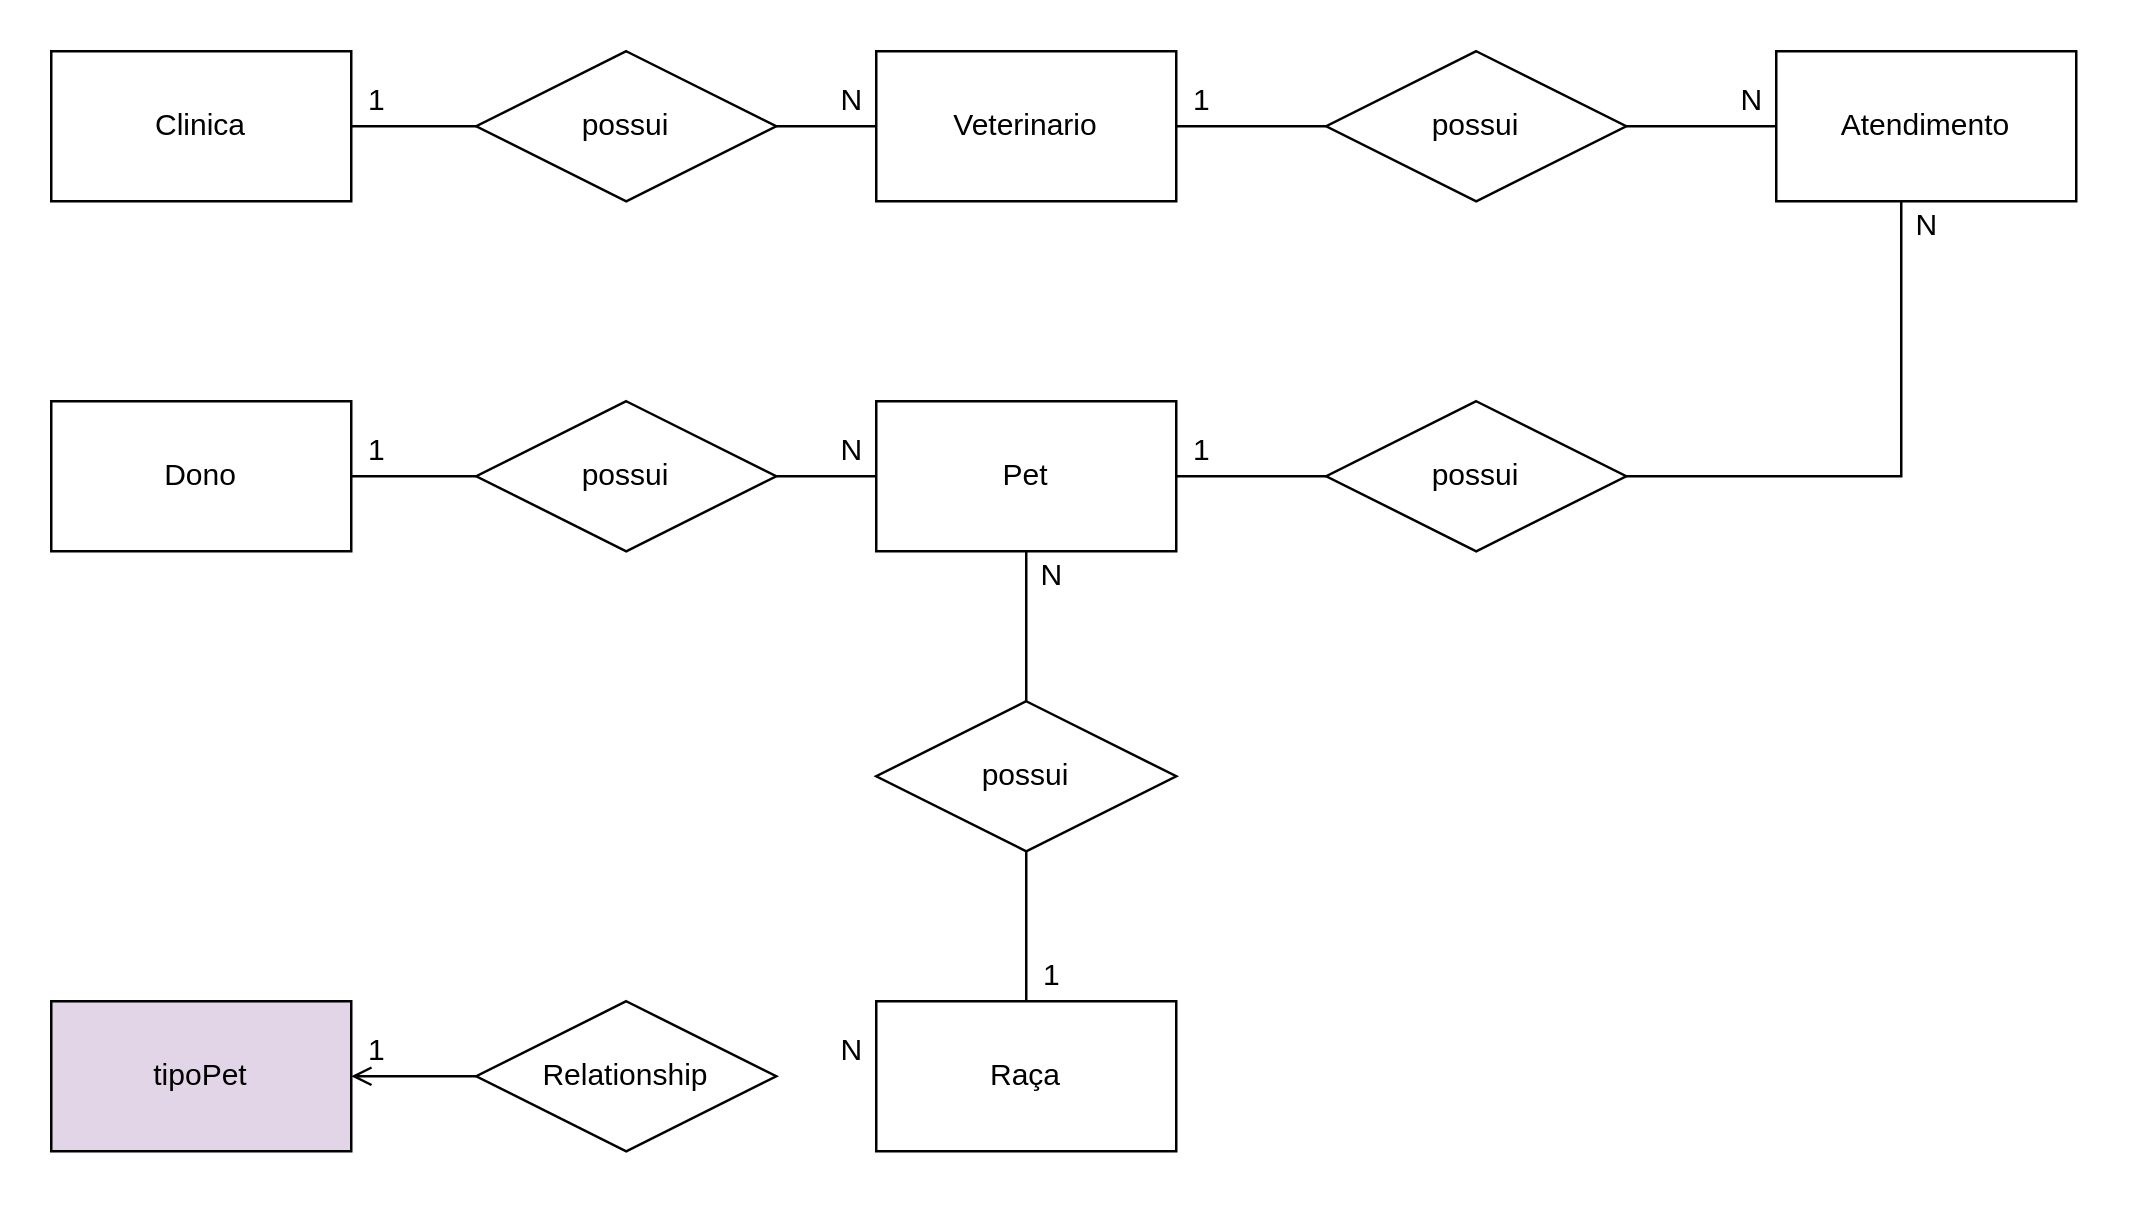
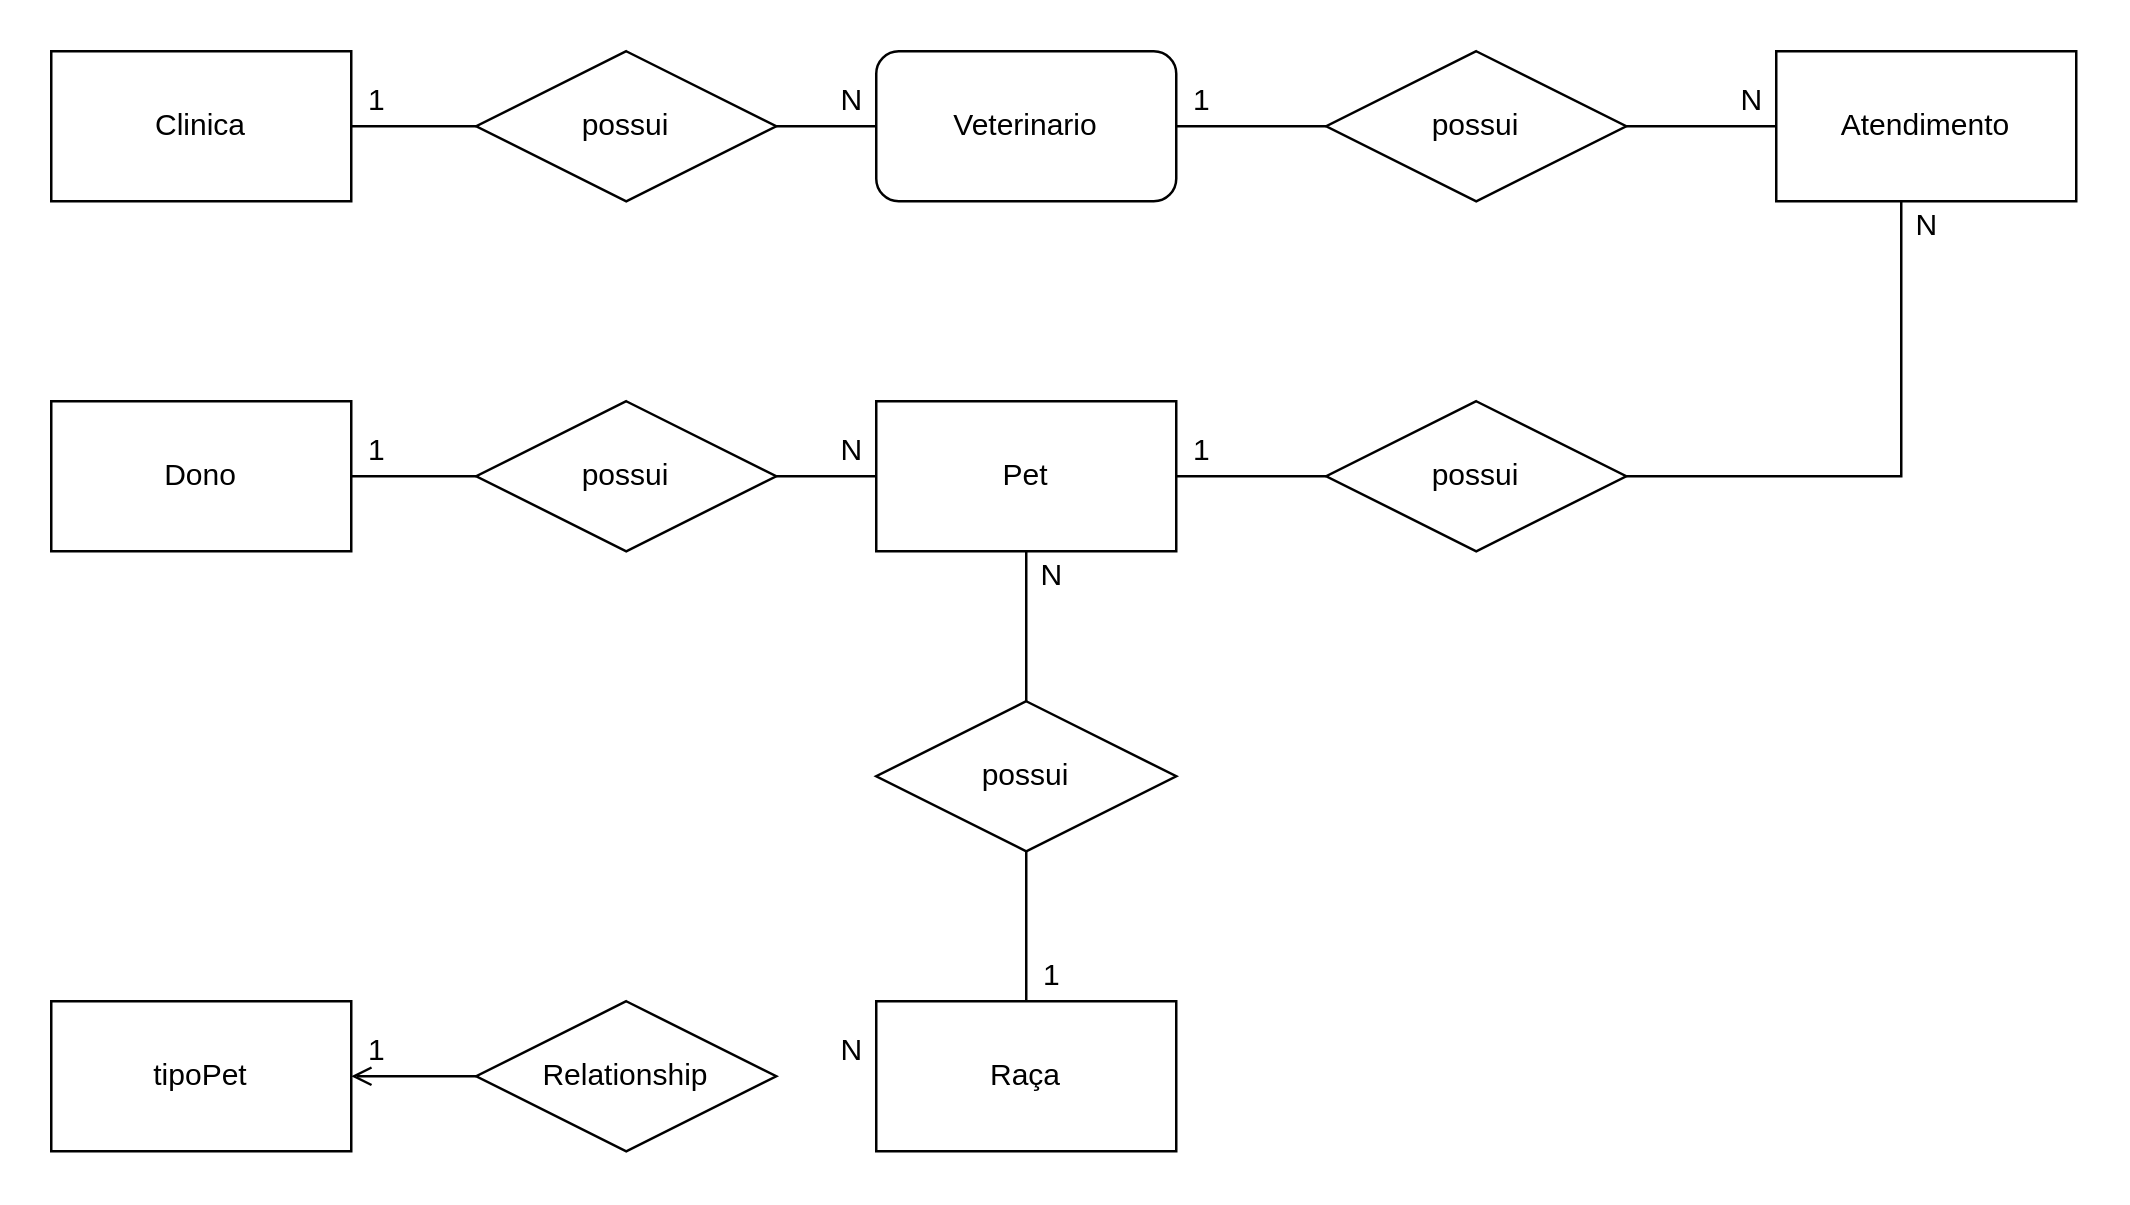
(1026, 126) -> (1026, 126)
(201, 1076) -> (201, 1076)
